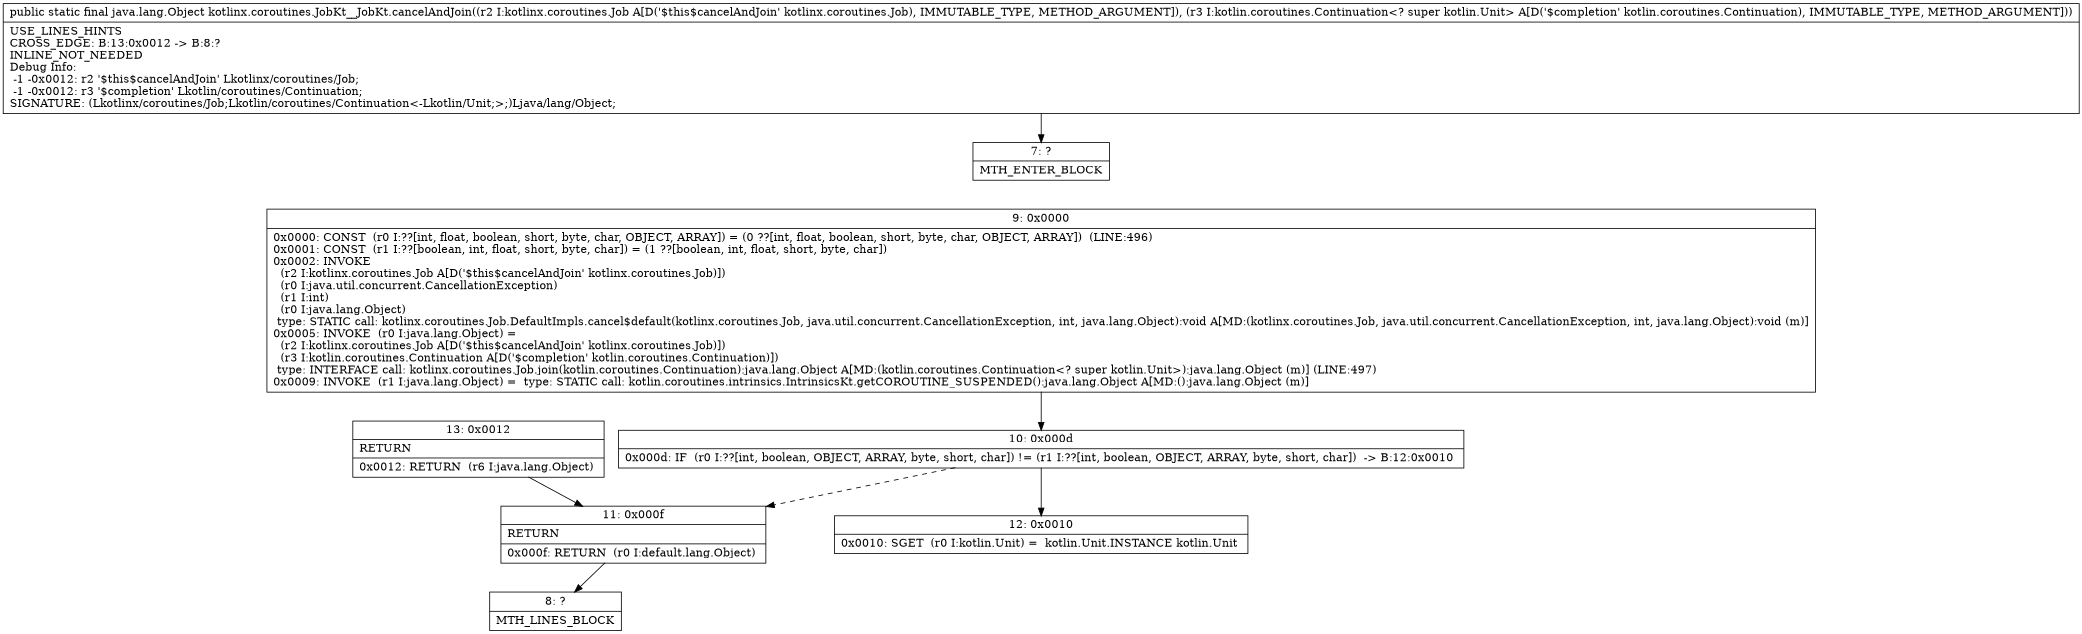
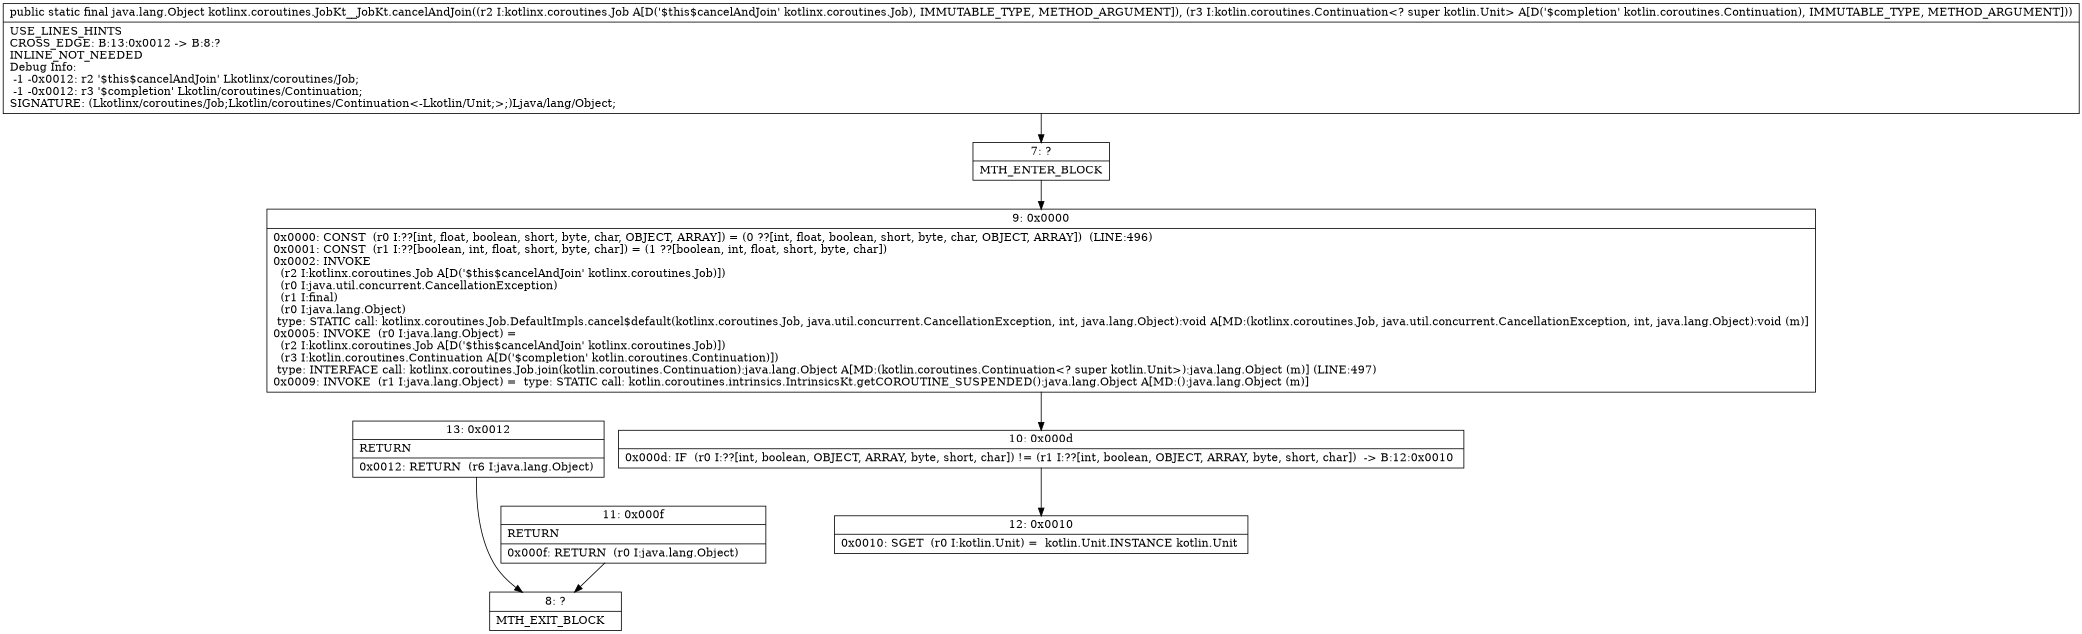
none -> (1041, 191)
(301, 298) -> (306, 298)
(865, 486) -> none
(552, 490) -> (483, 537)
(633, 553) -> (625, 553)
(556, 621) -> (551, 621)
